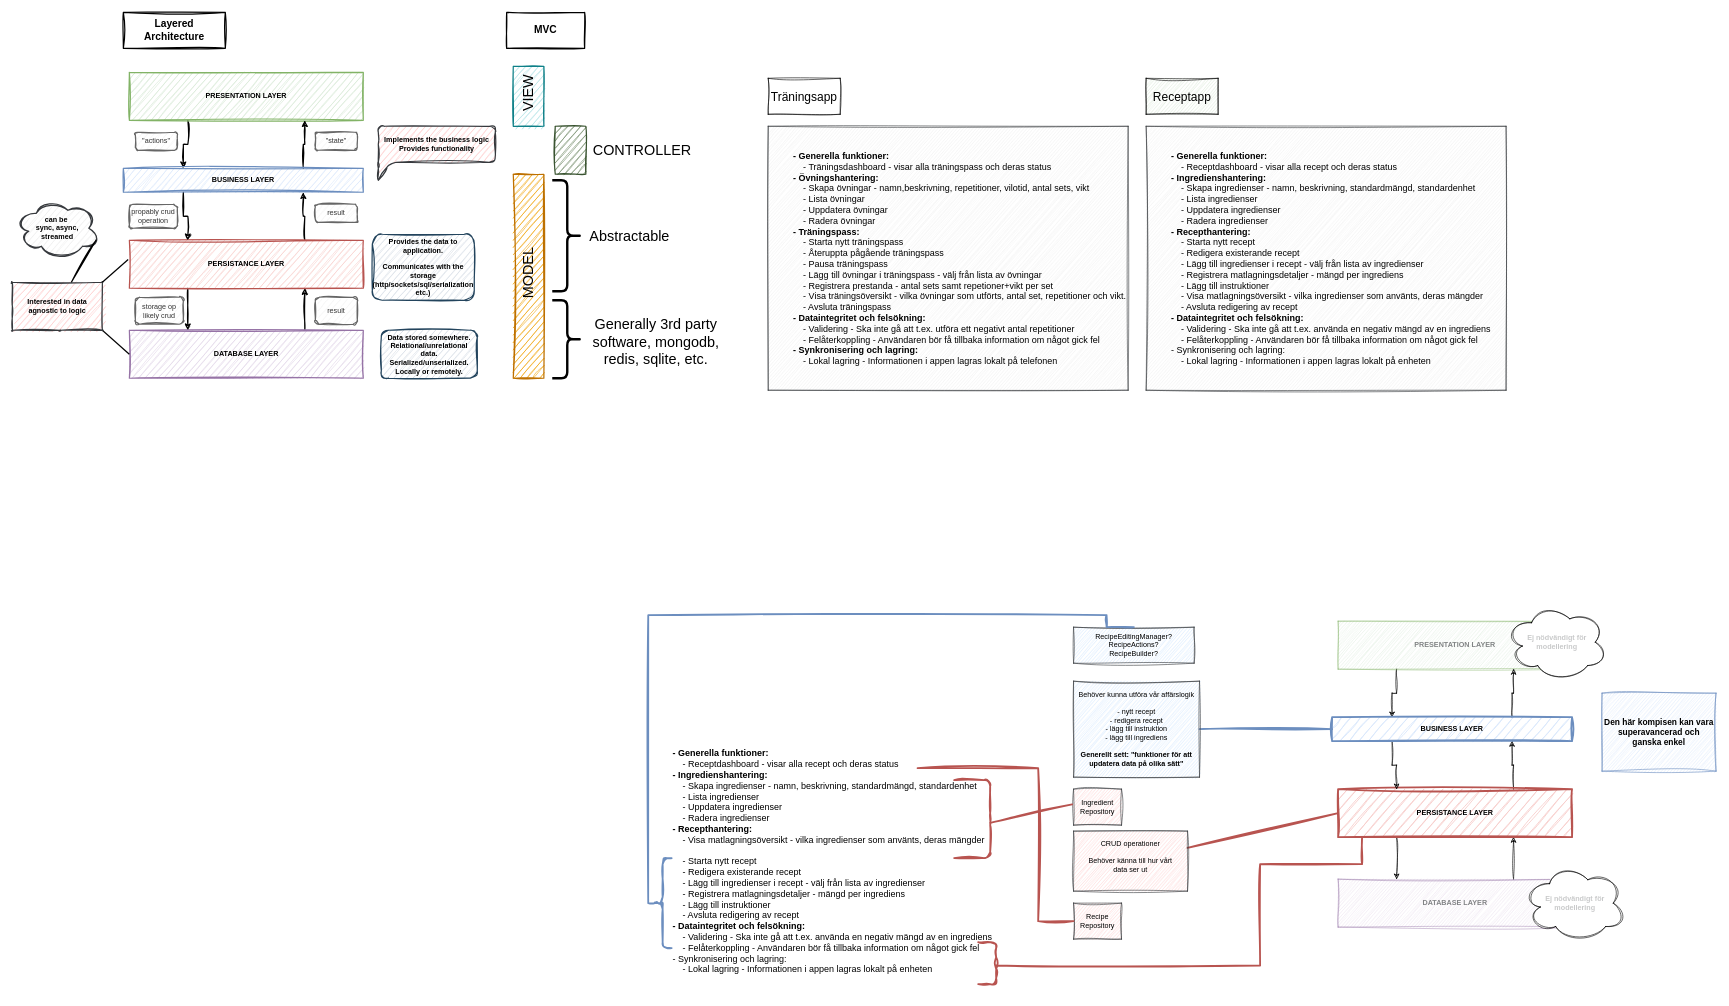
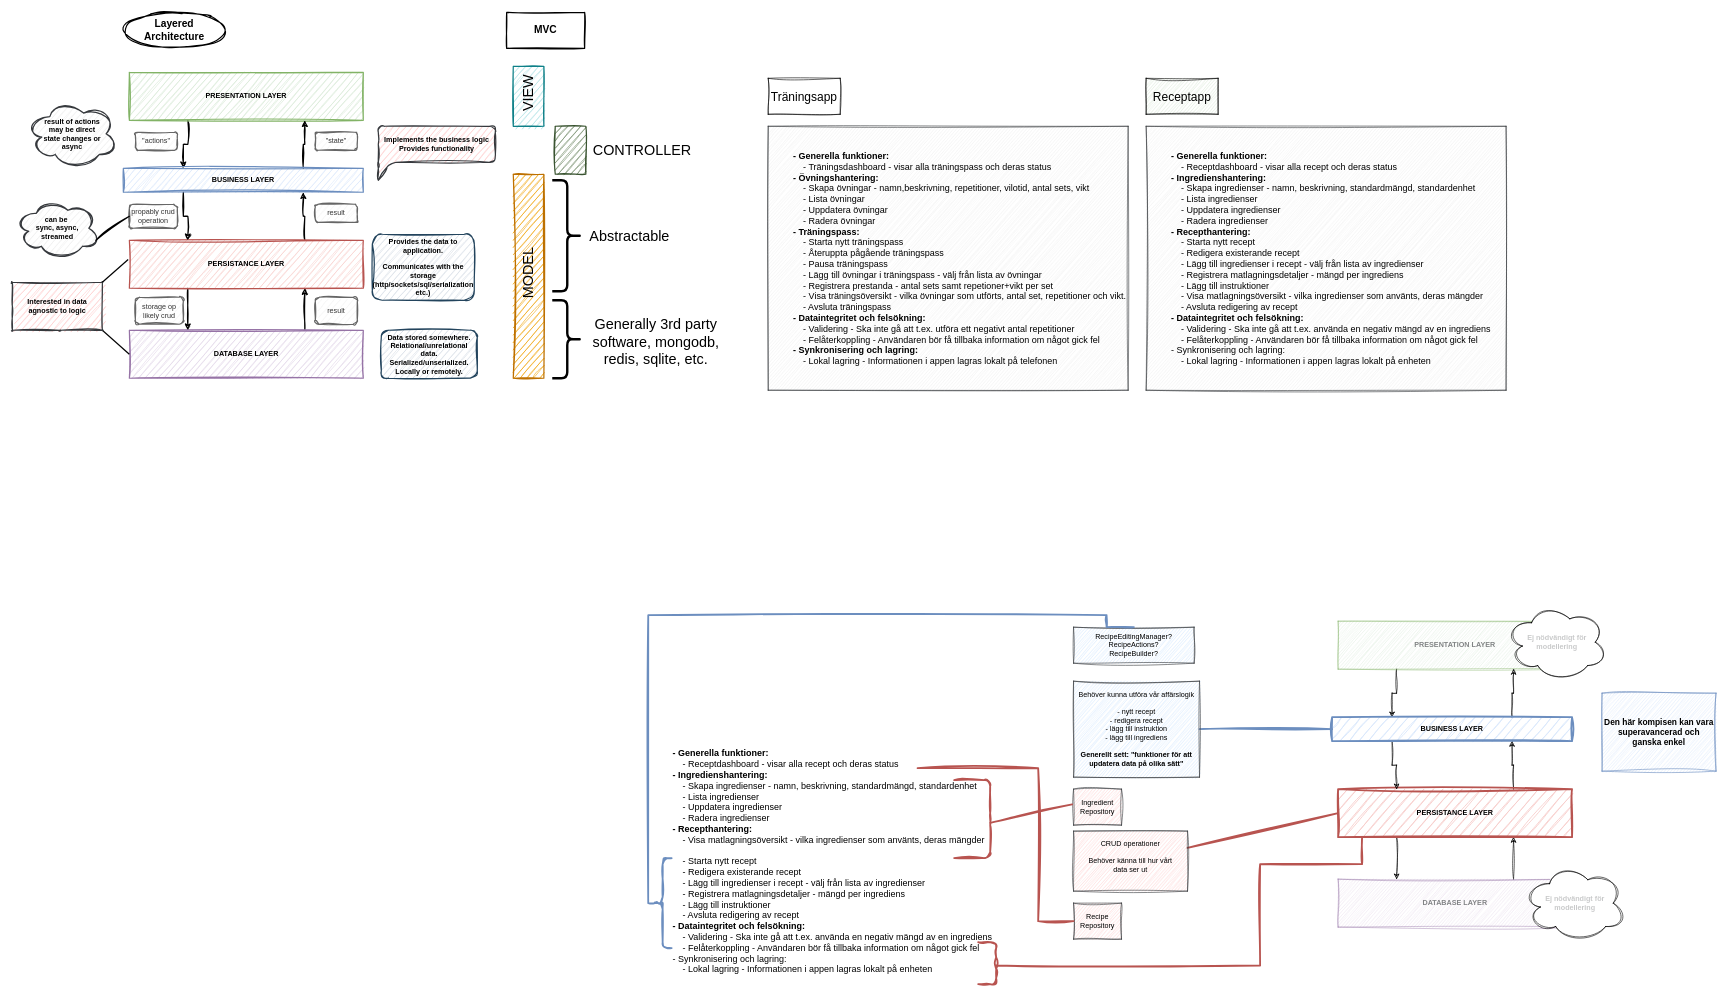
(174, 30) -> (174, 30)
none -> (72, 134)
(85, 260) -> (112, 229)
